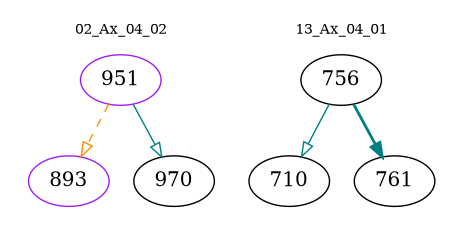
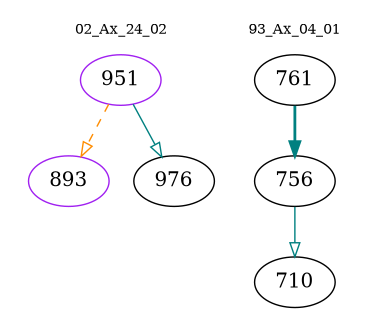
(121, 30) -> (121, 30)
(342, 30) -> (295, 30)
(364, 124) -> (295, 124)
(174, 181) -> (174, 181)
